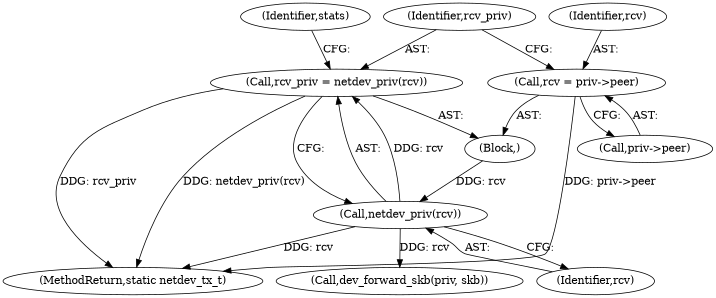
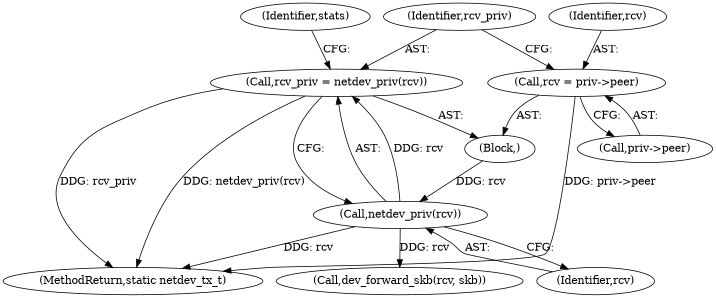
(400, 281) -> (400, 281)
